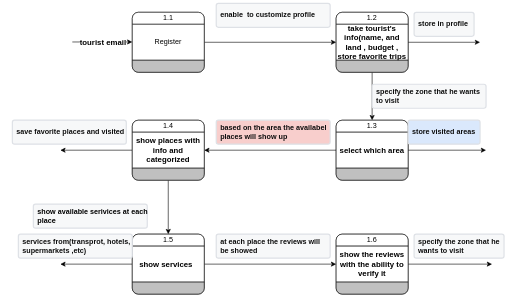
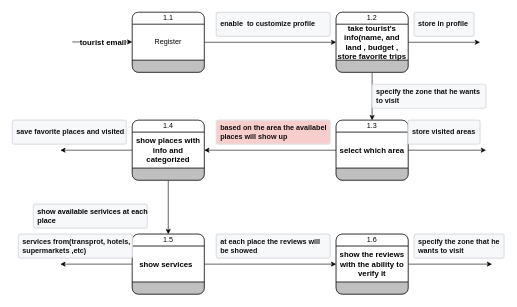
(273, 15) -> (273, 24)
(444, 132) -> (444, 132)
